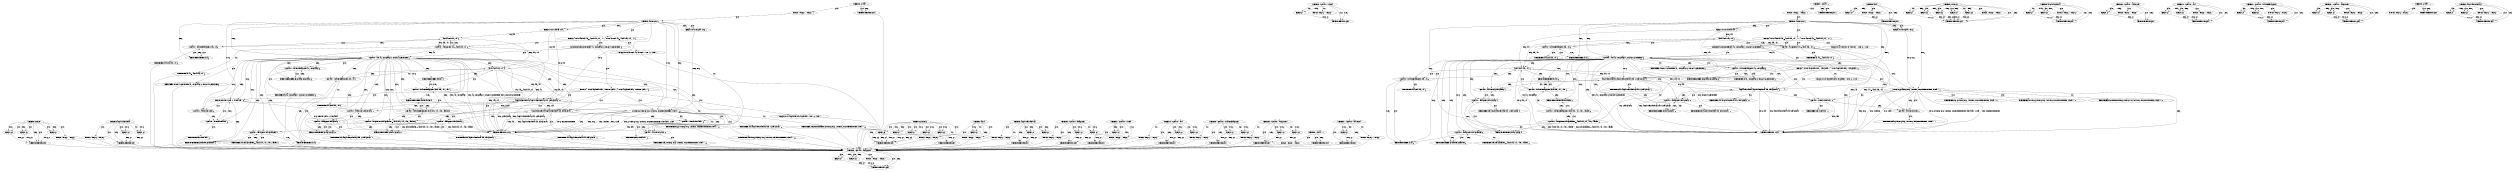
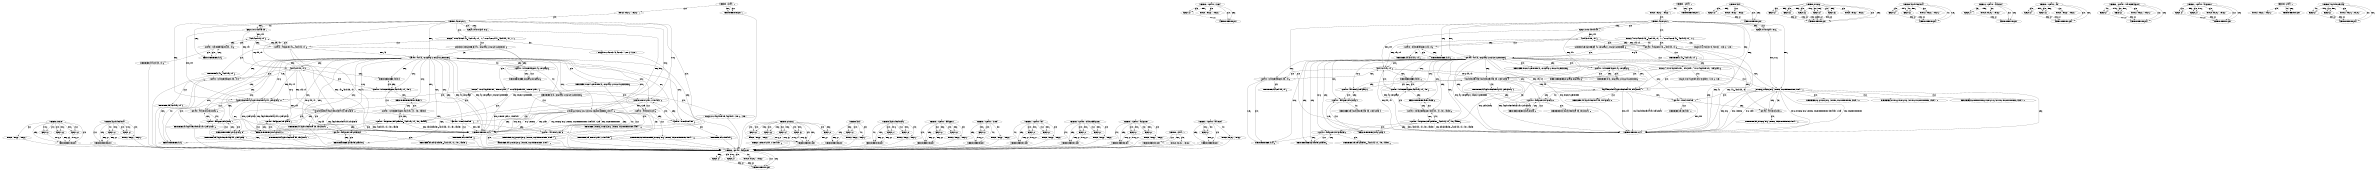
none -> (595, 138)
none -> (767, 143)
